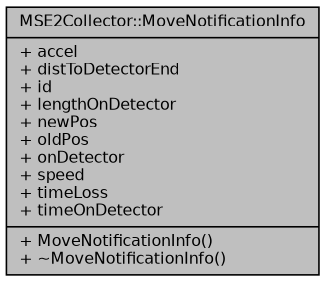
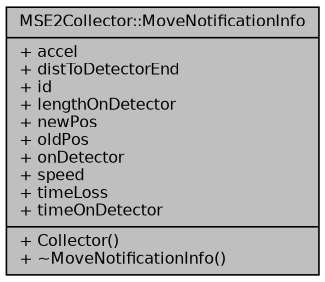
(116, 241) -> (70, 241)
